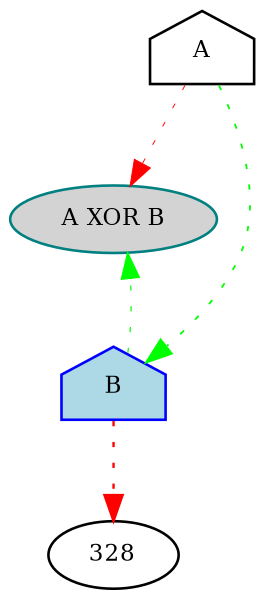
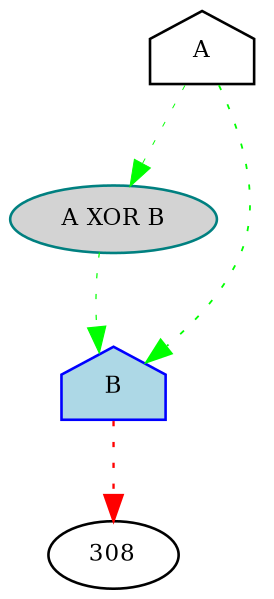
(164, 124) -> (164, 124)
(131, 316) -> (96, 289)
(114, 555) -> (114, 555)
